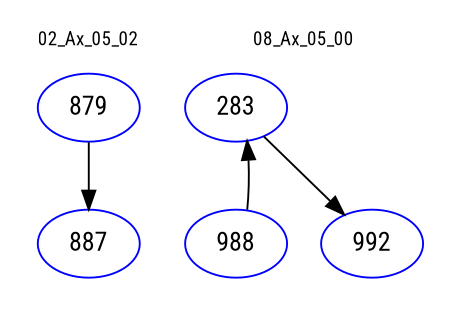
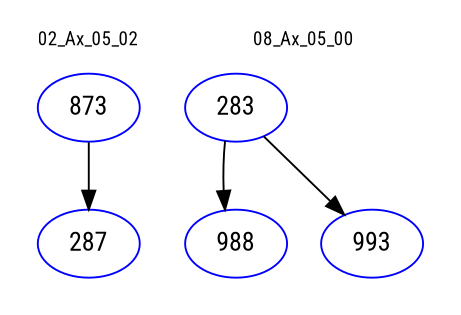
(89, 108) -> (89, 108)
(249, 185) -> (223, 166)
(89, 244) -> (89, 244)
(372, 244) -> (372, 244)
